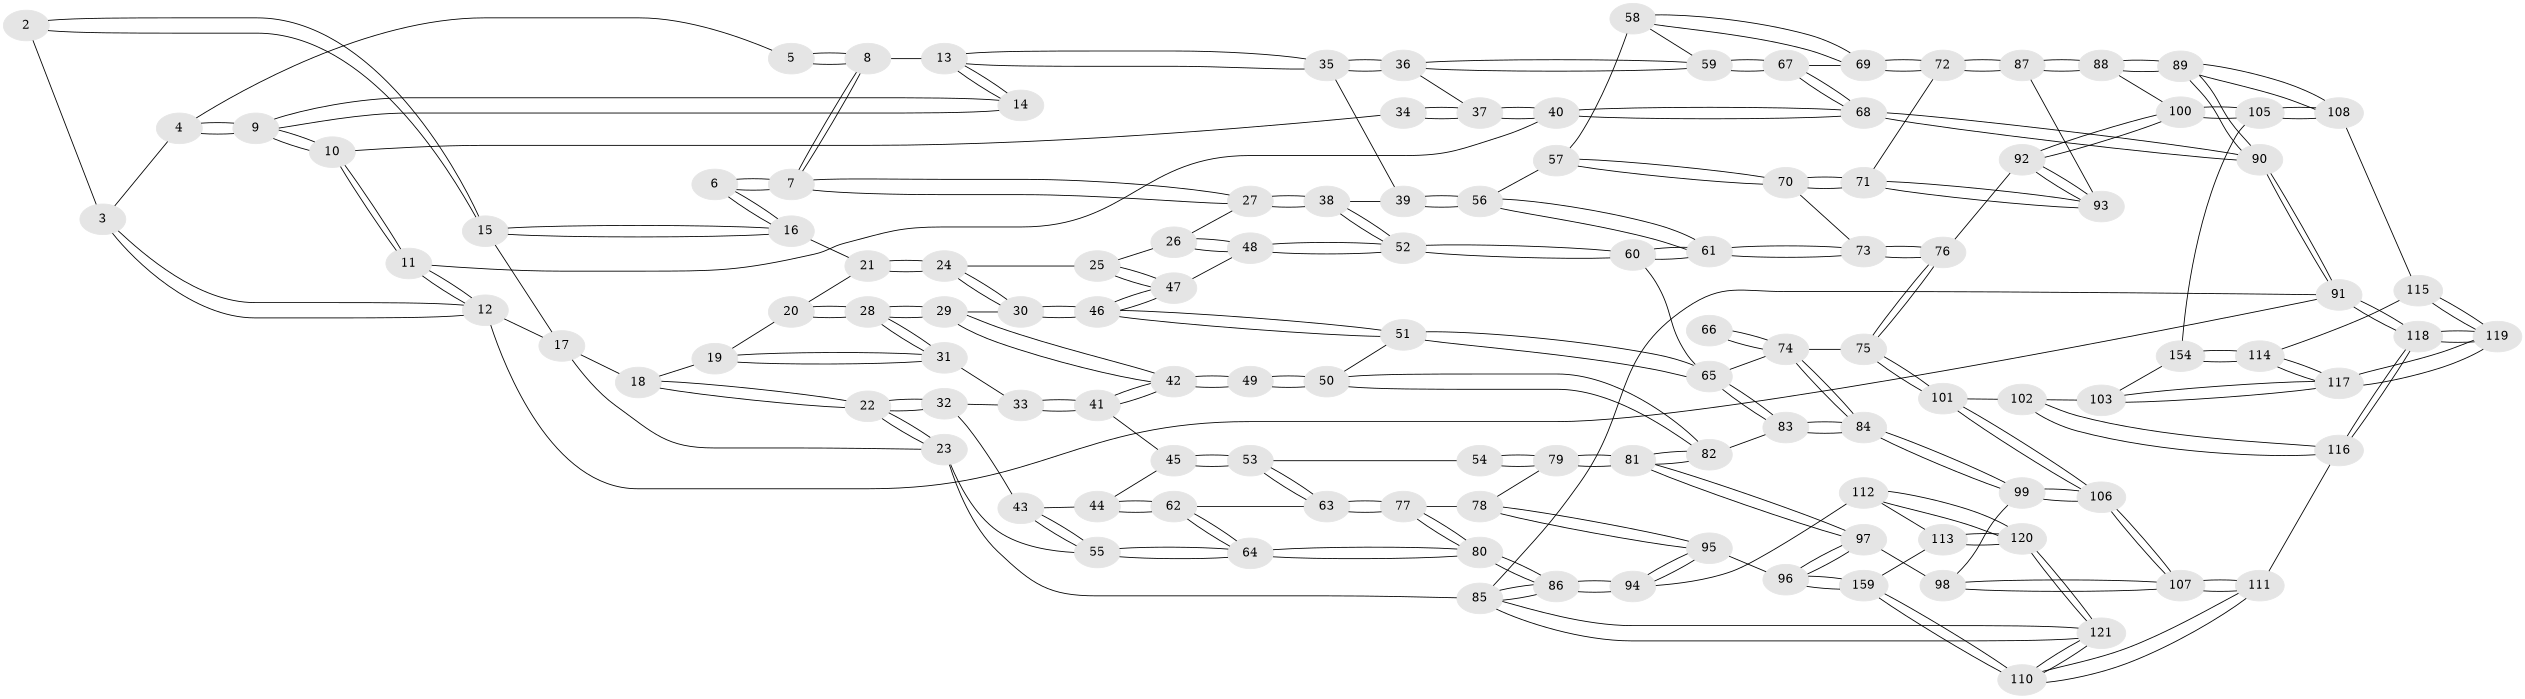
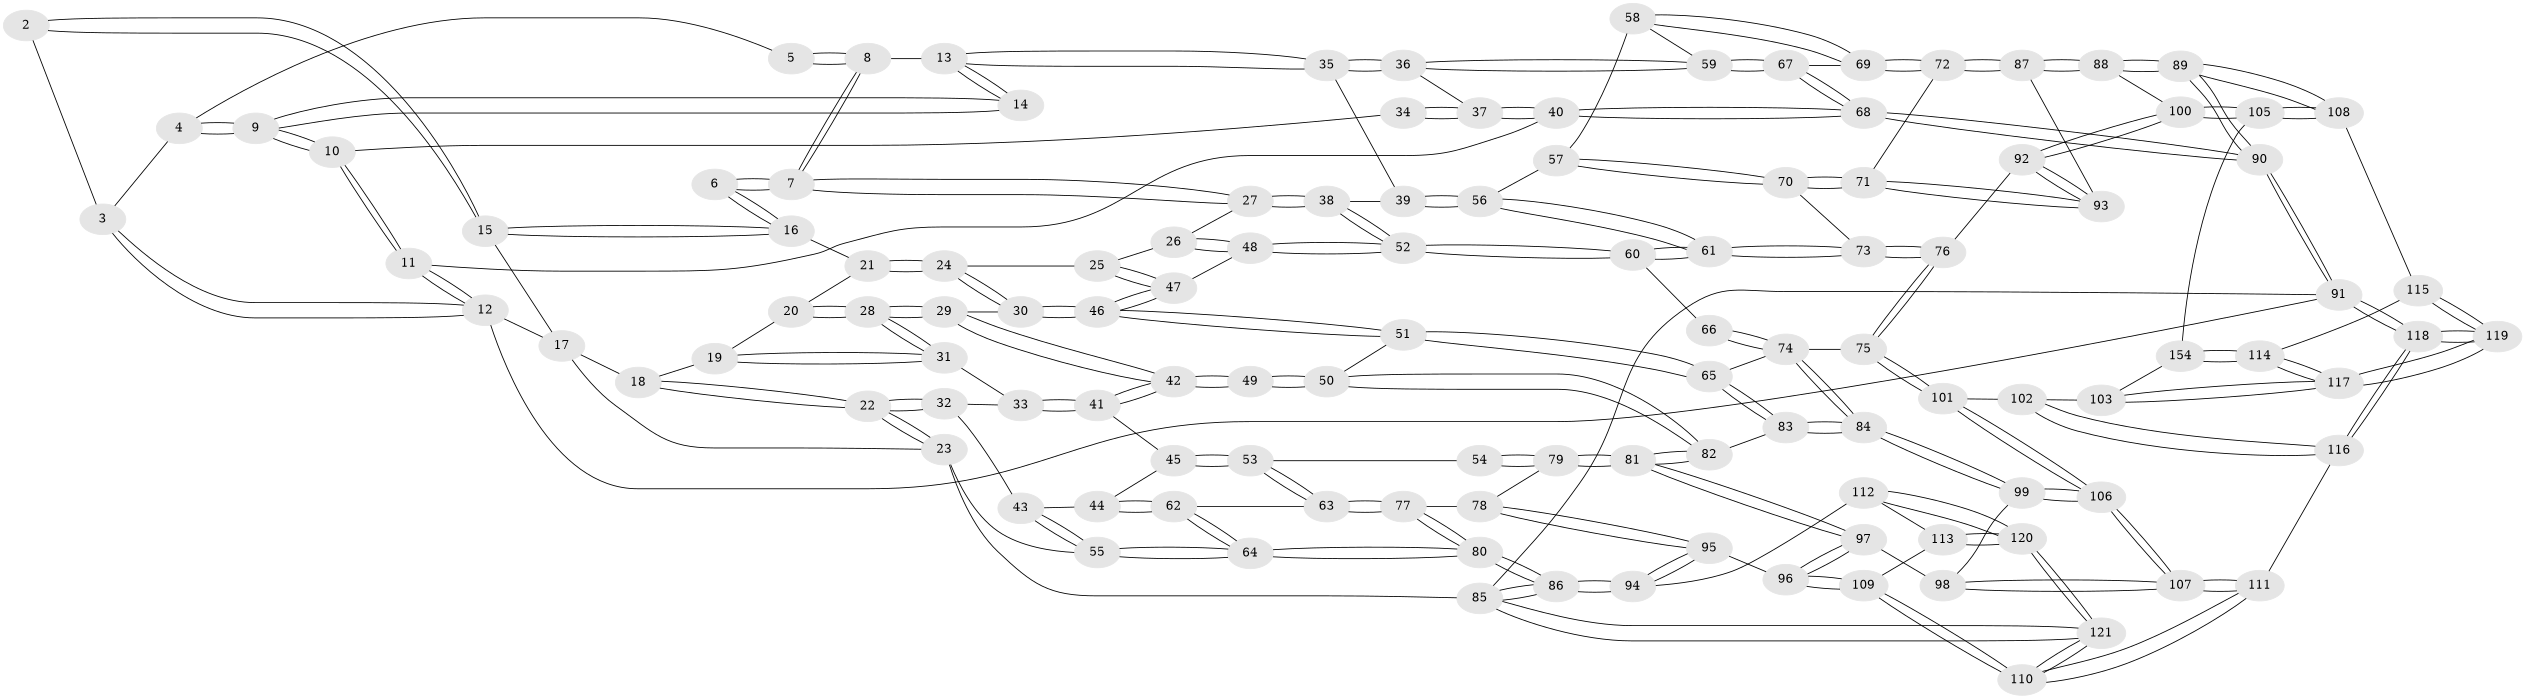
(1669, 314) -> (1671, 293)
(1864, 586) -> (1864, 586)
